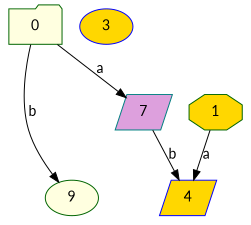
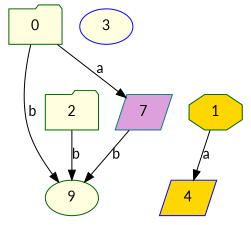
(106, 27) -> (106, 27)
none -> (72, 112)
(164, 151) -> (110, 152)
